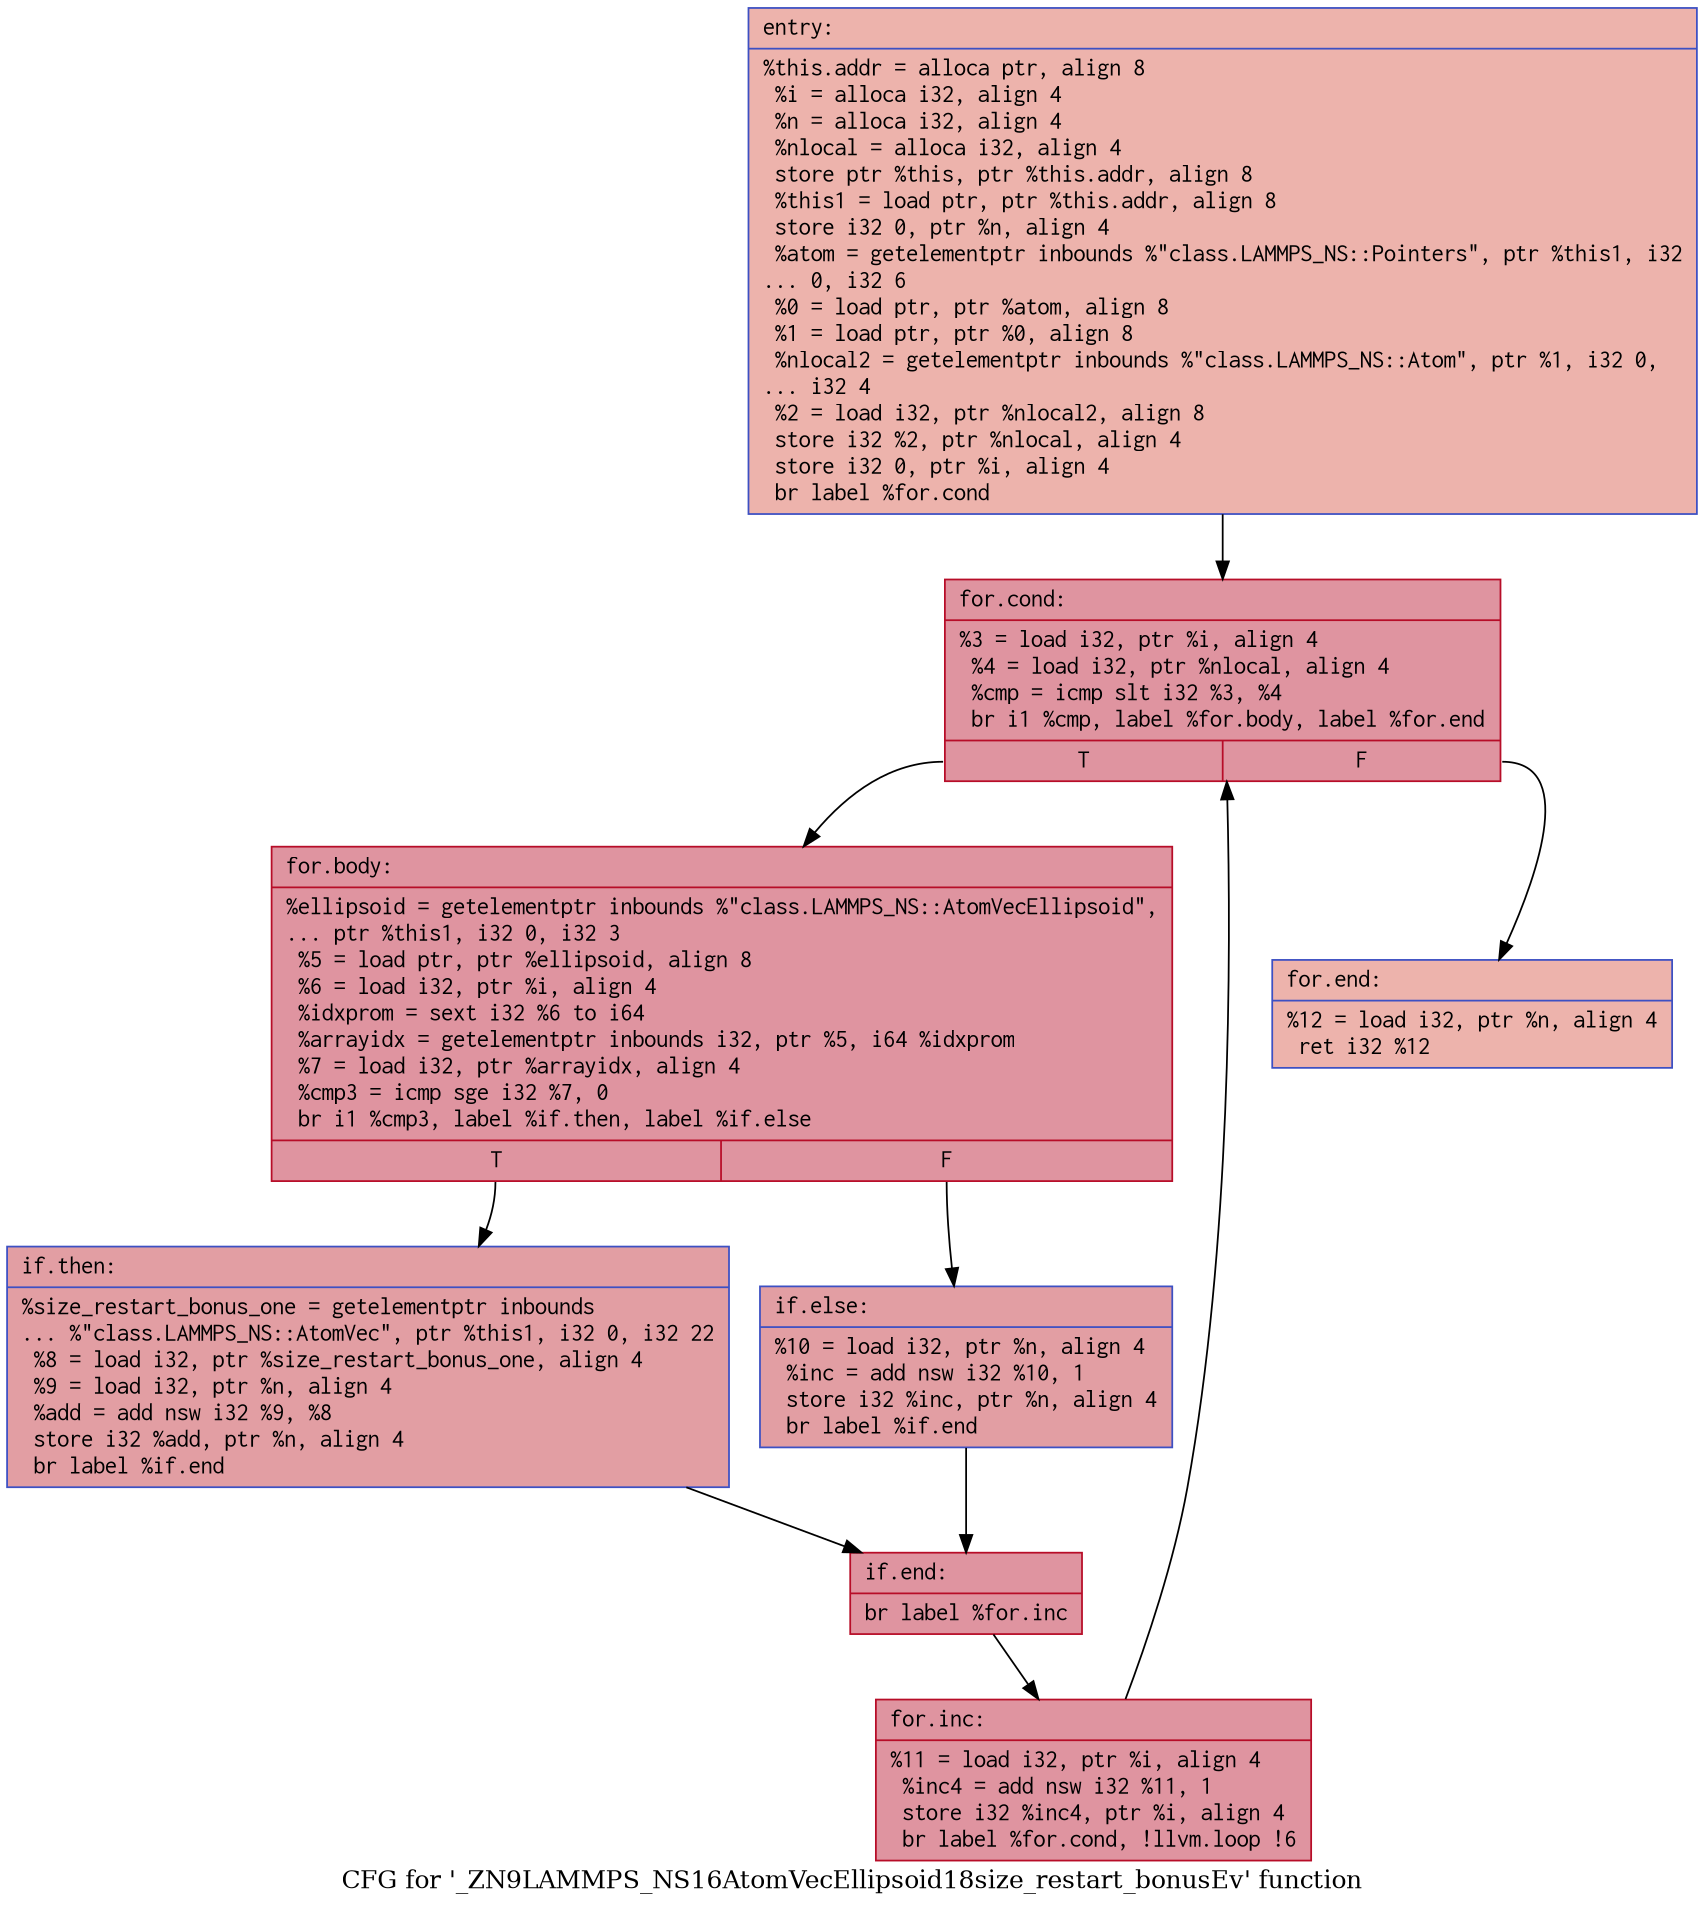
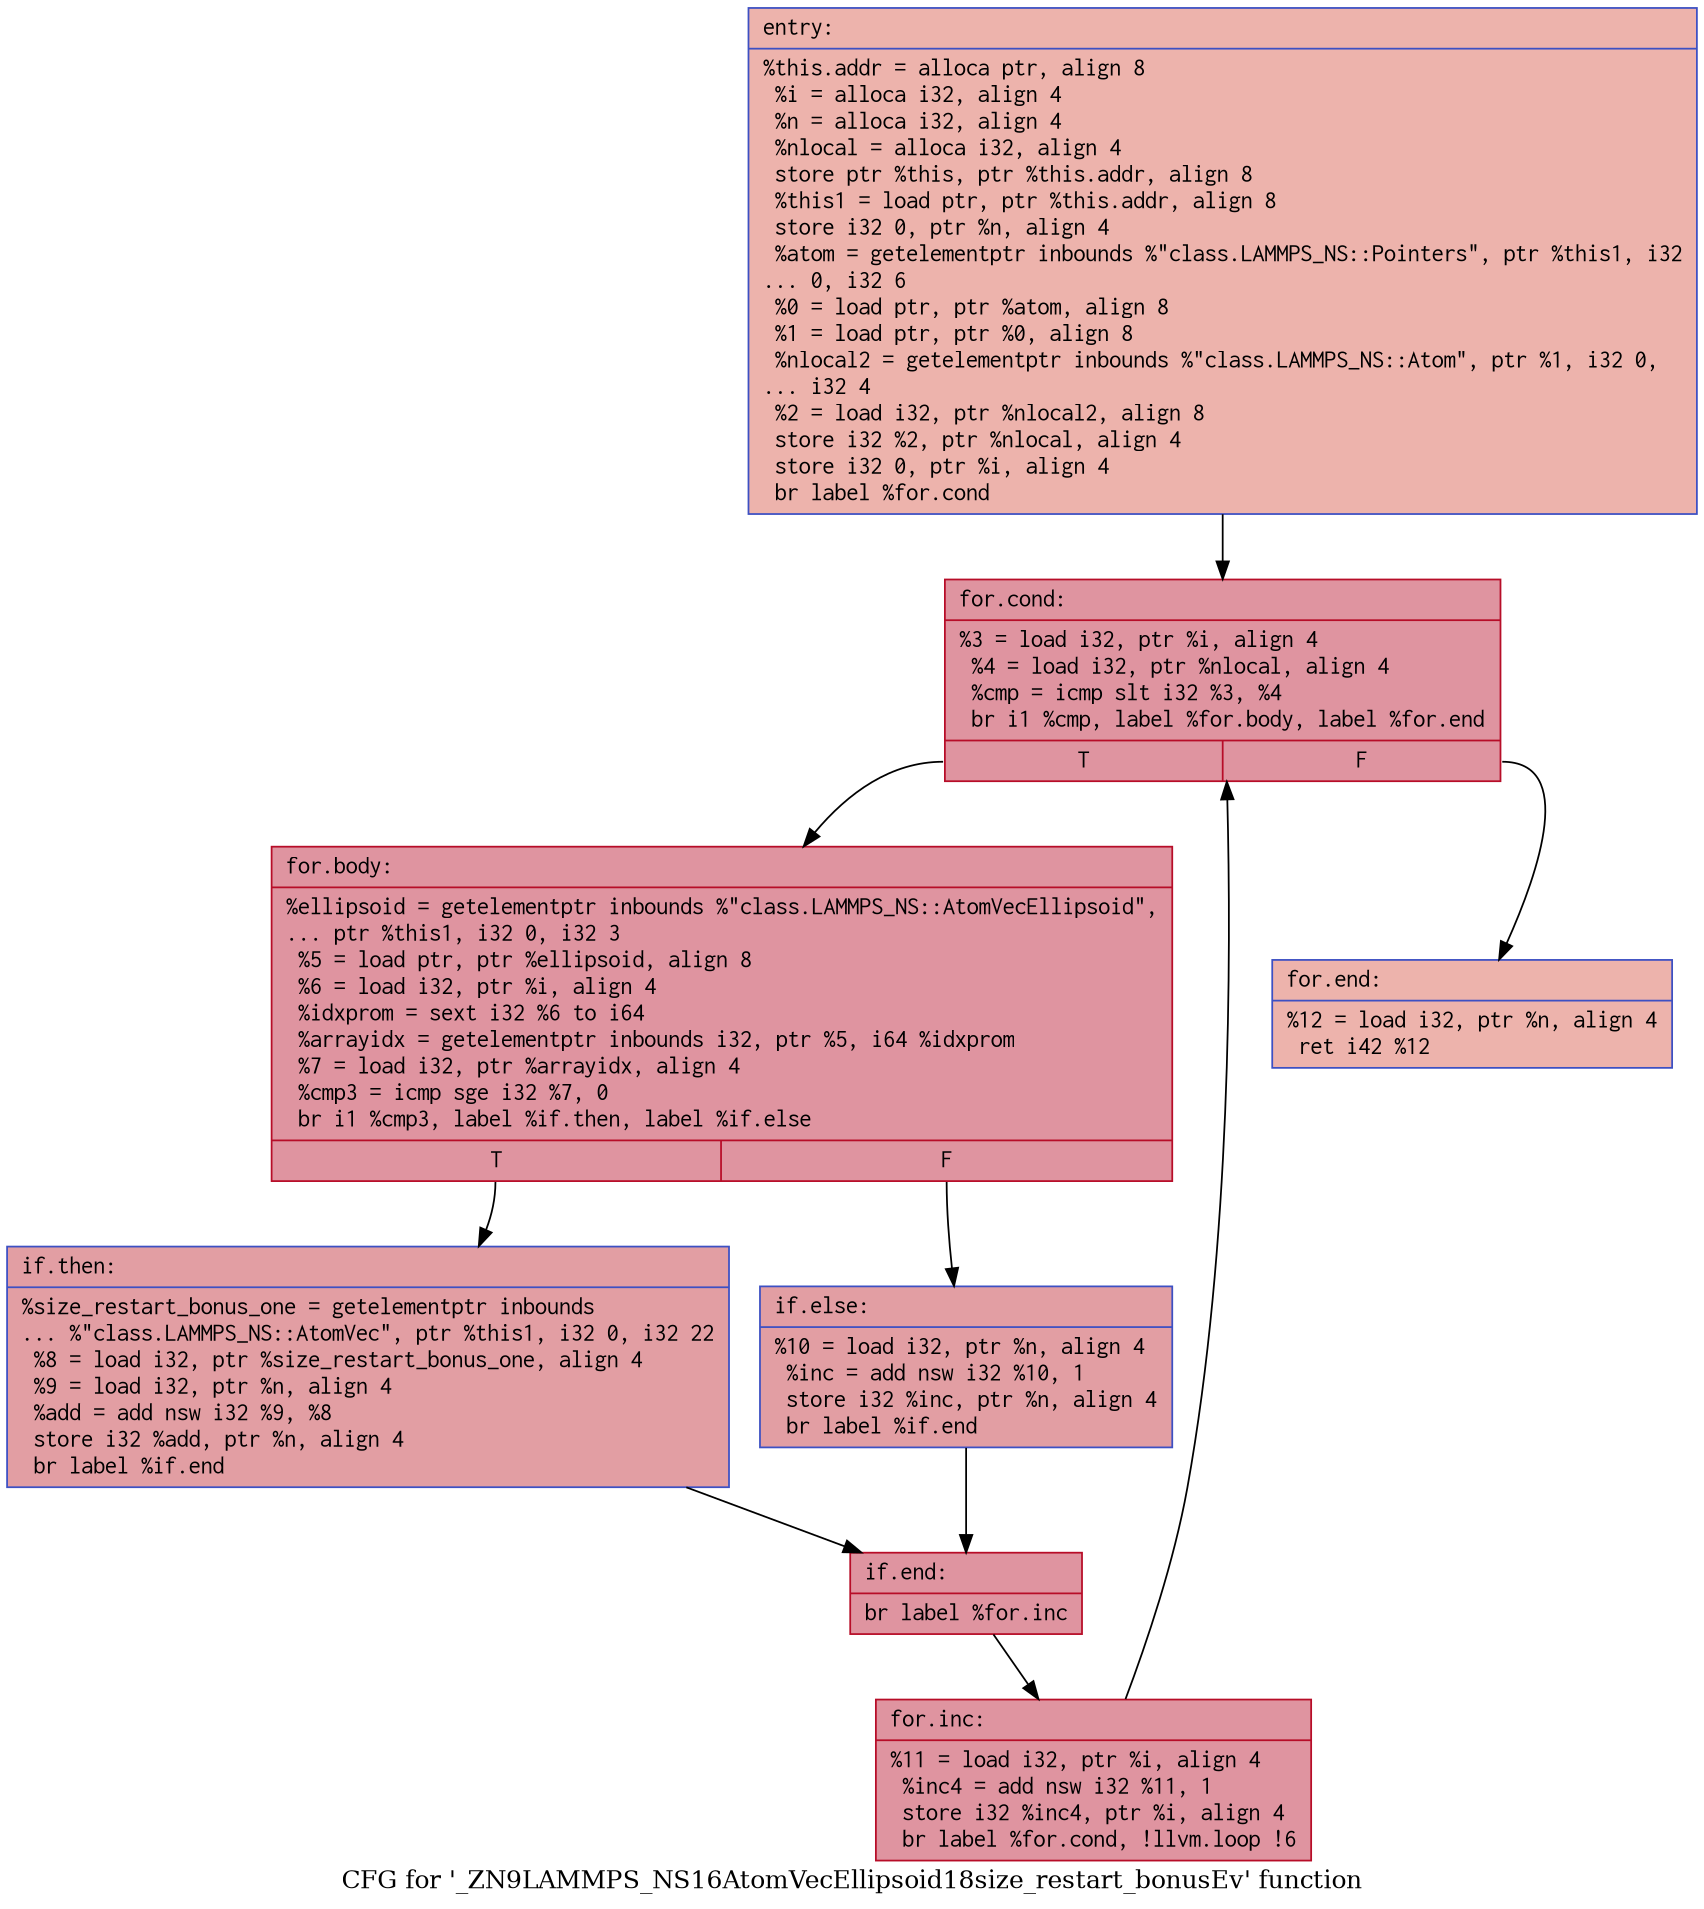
(1359, 1047) -> (1359, 1047)
